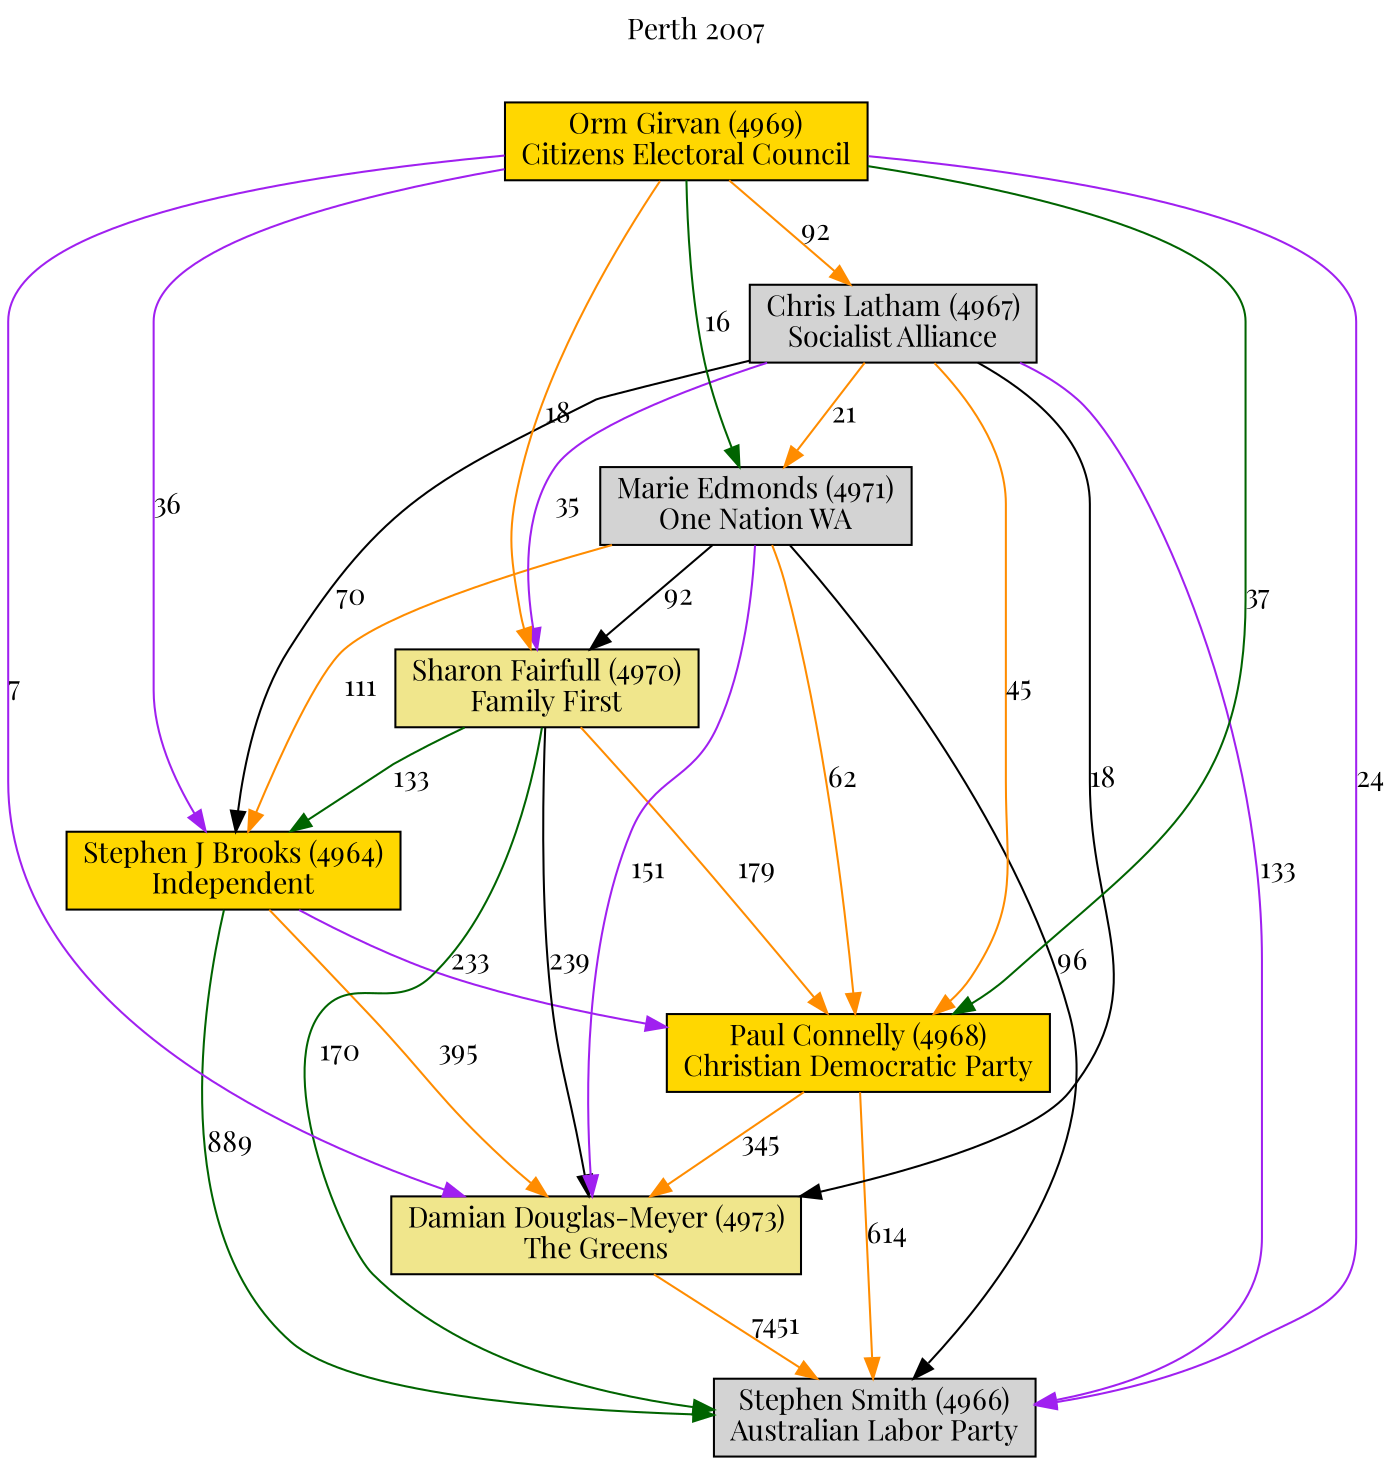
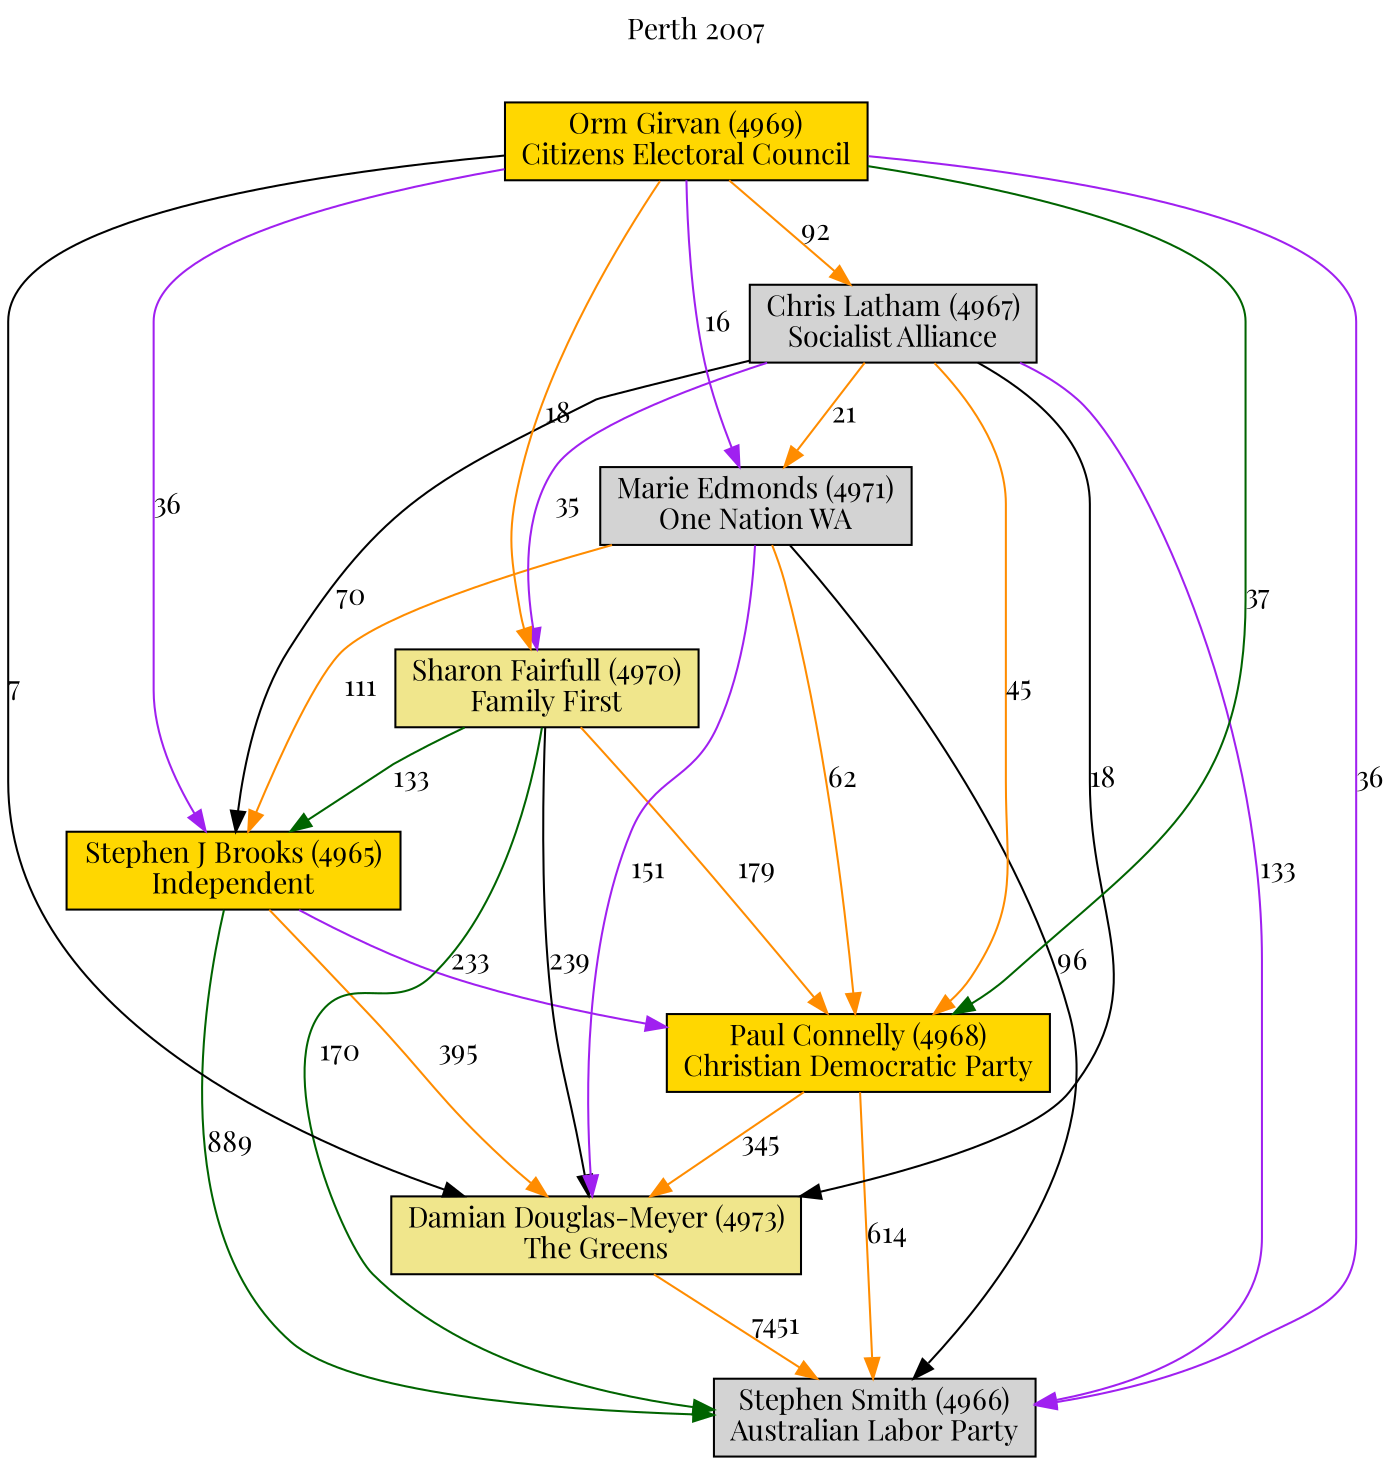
(697, 316) -> (697, 316)
(659, 590) -> none
(8, 596) -> (8, 596)
(1371, 779) -> (1371, 779)
(234, 871) -> (234, 871)
